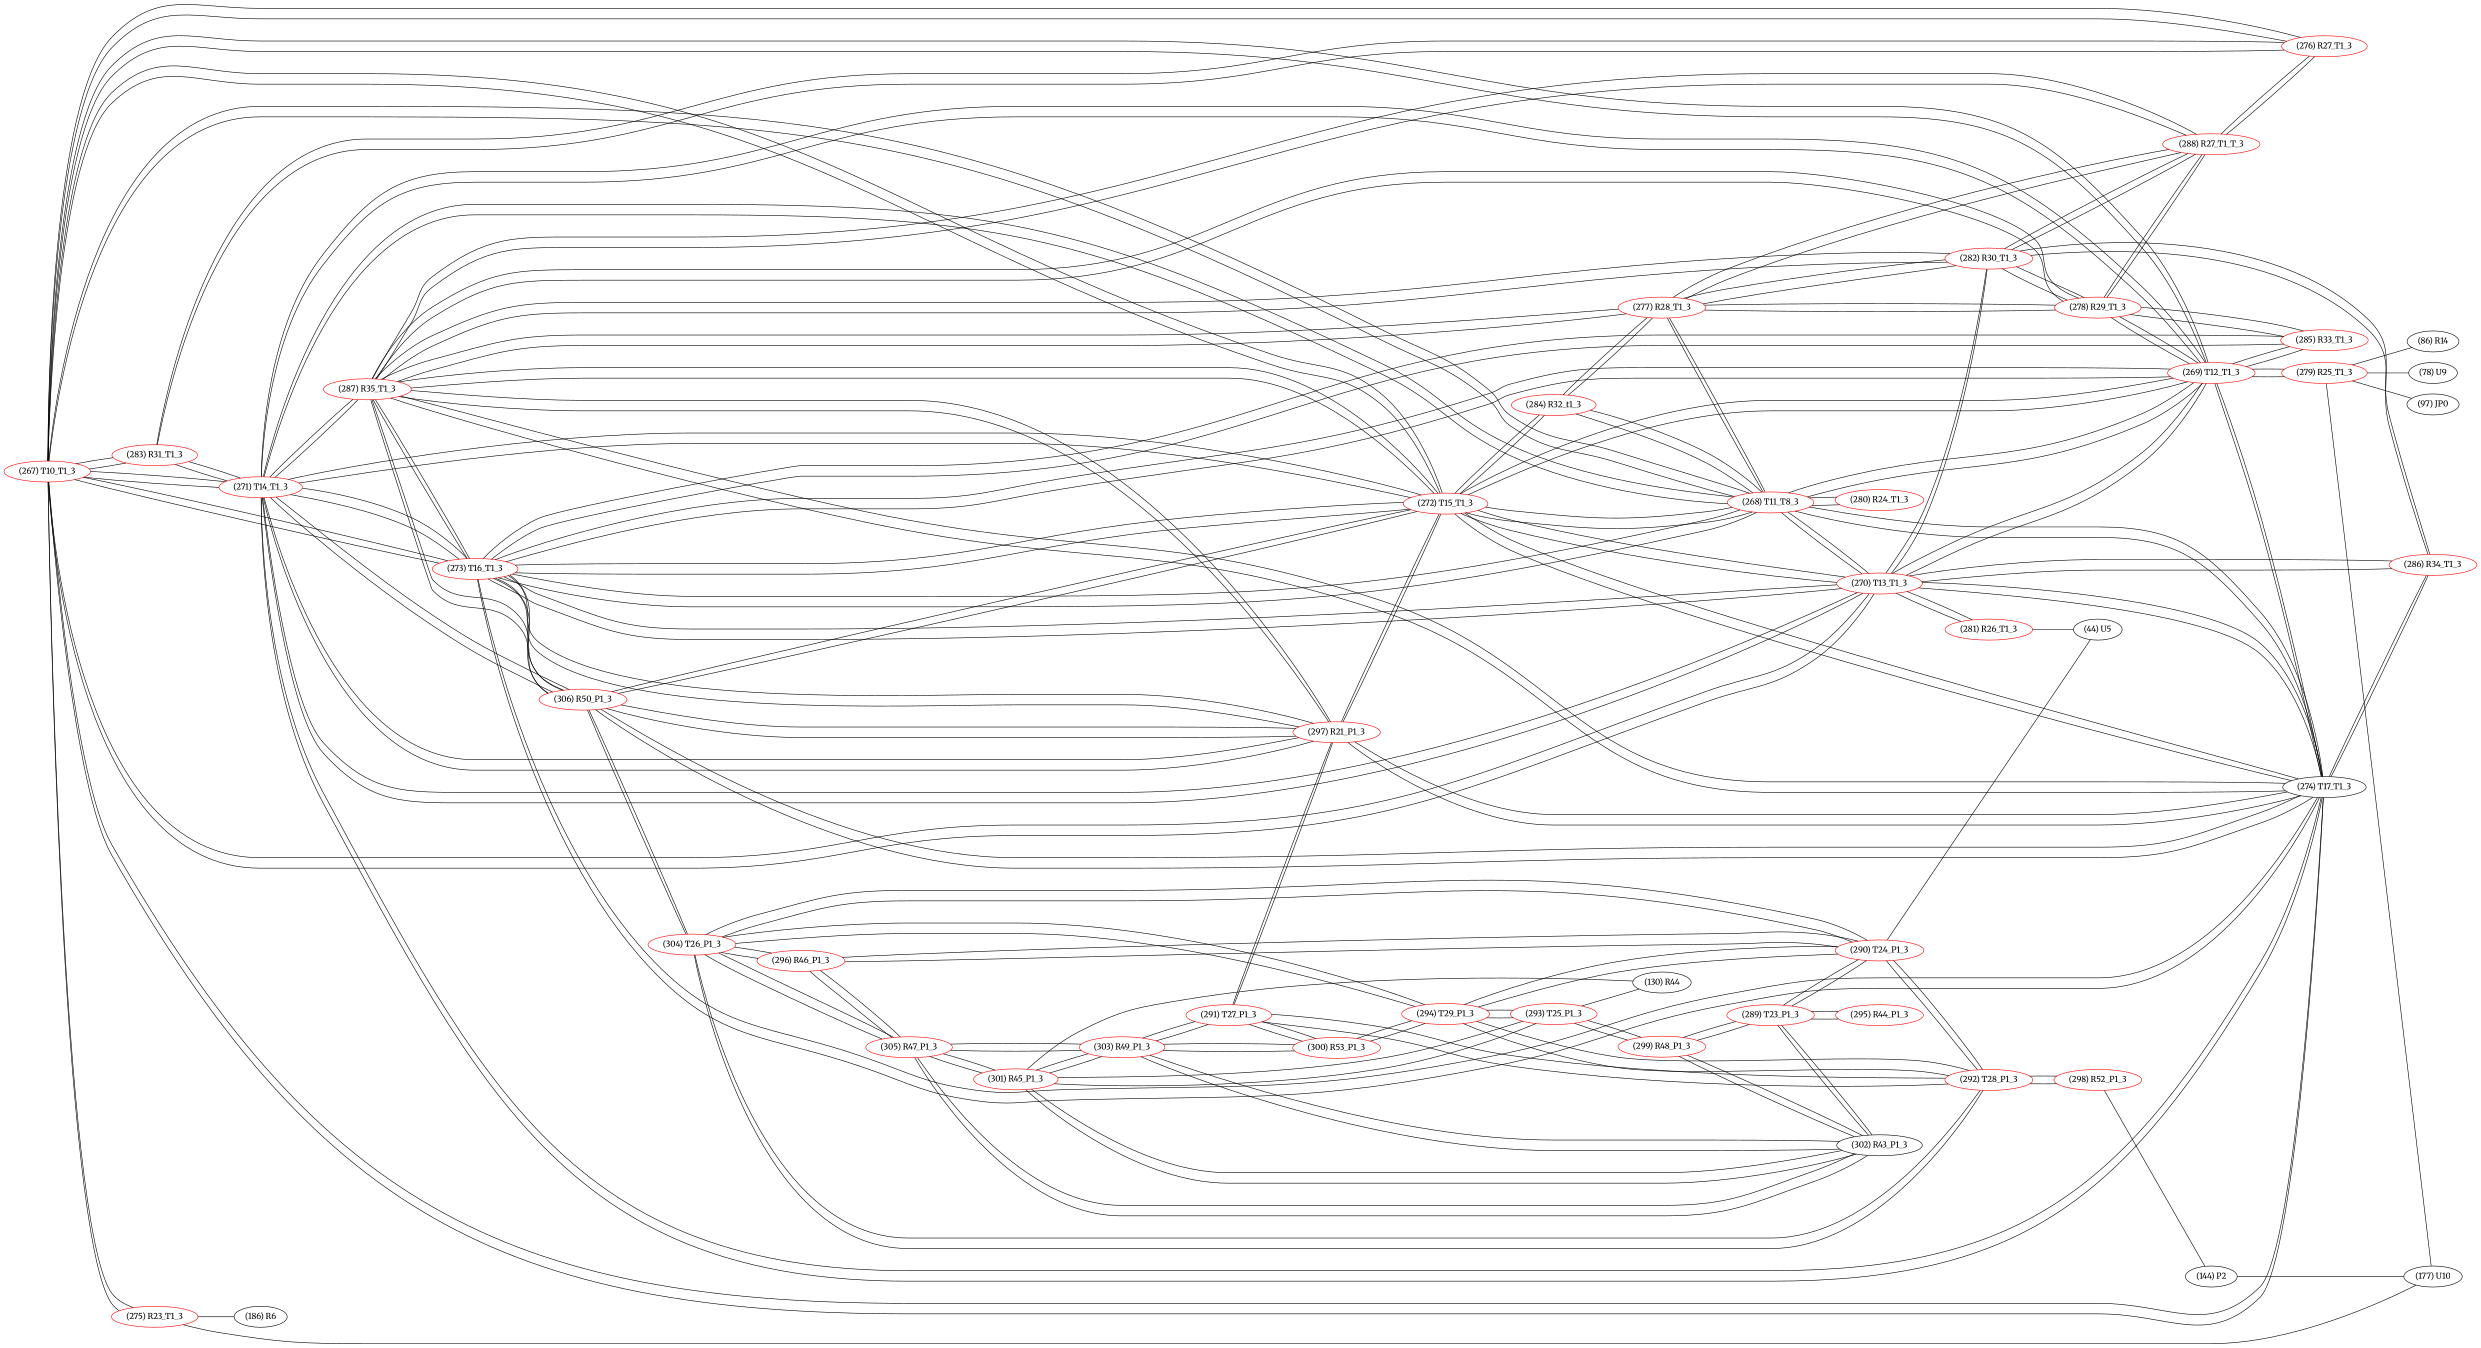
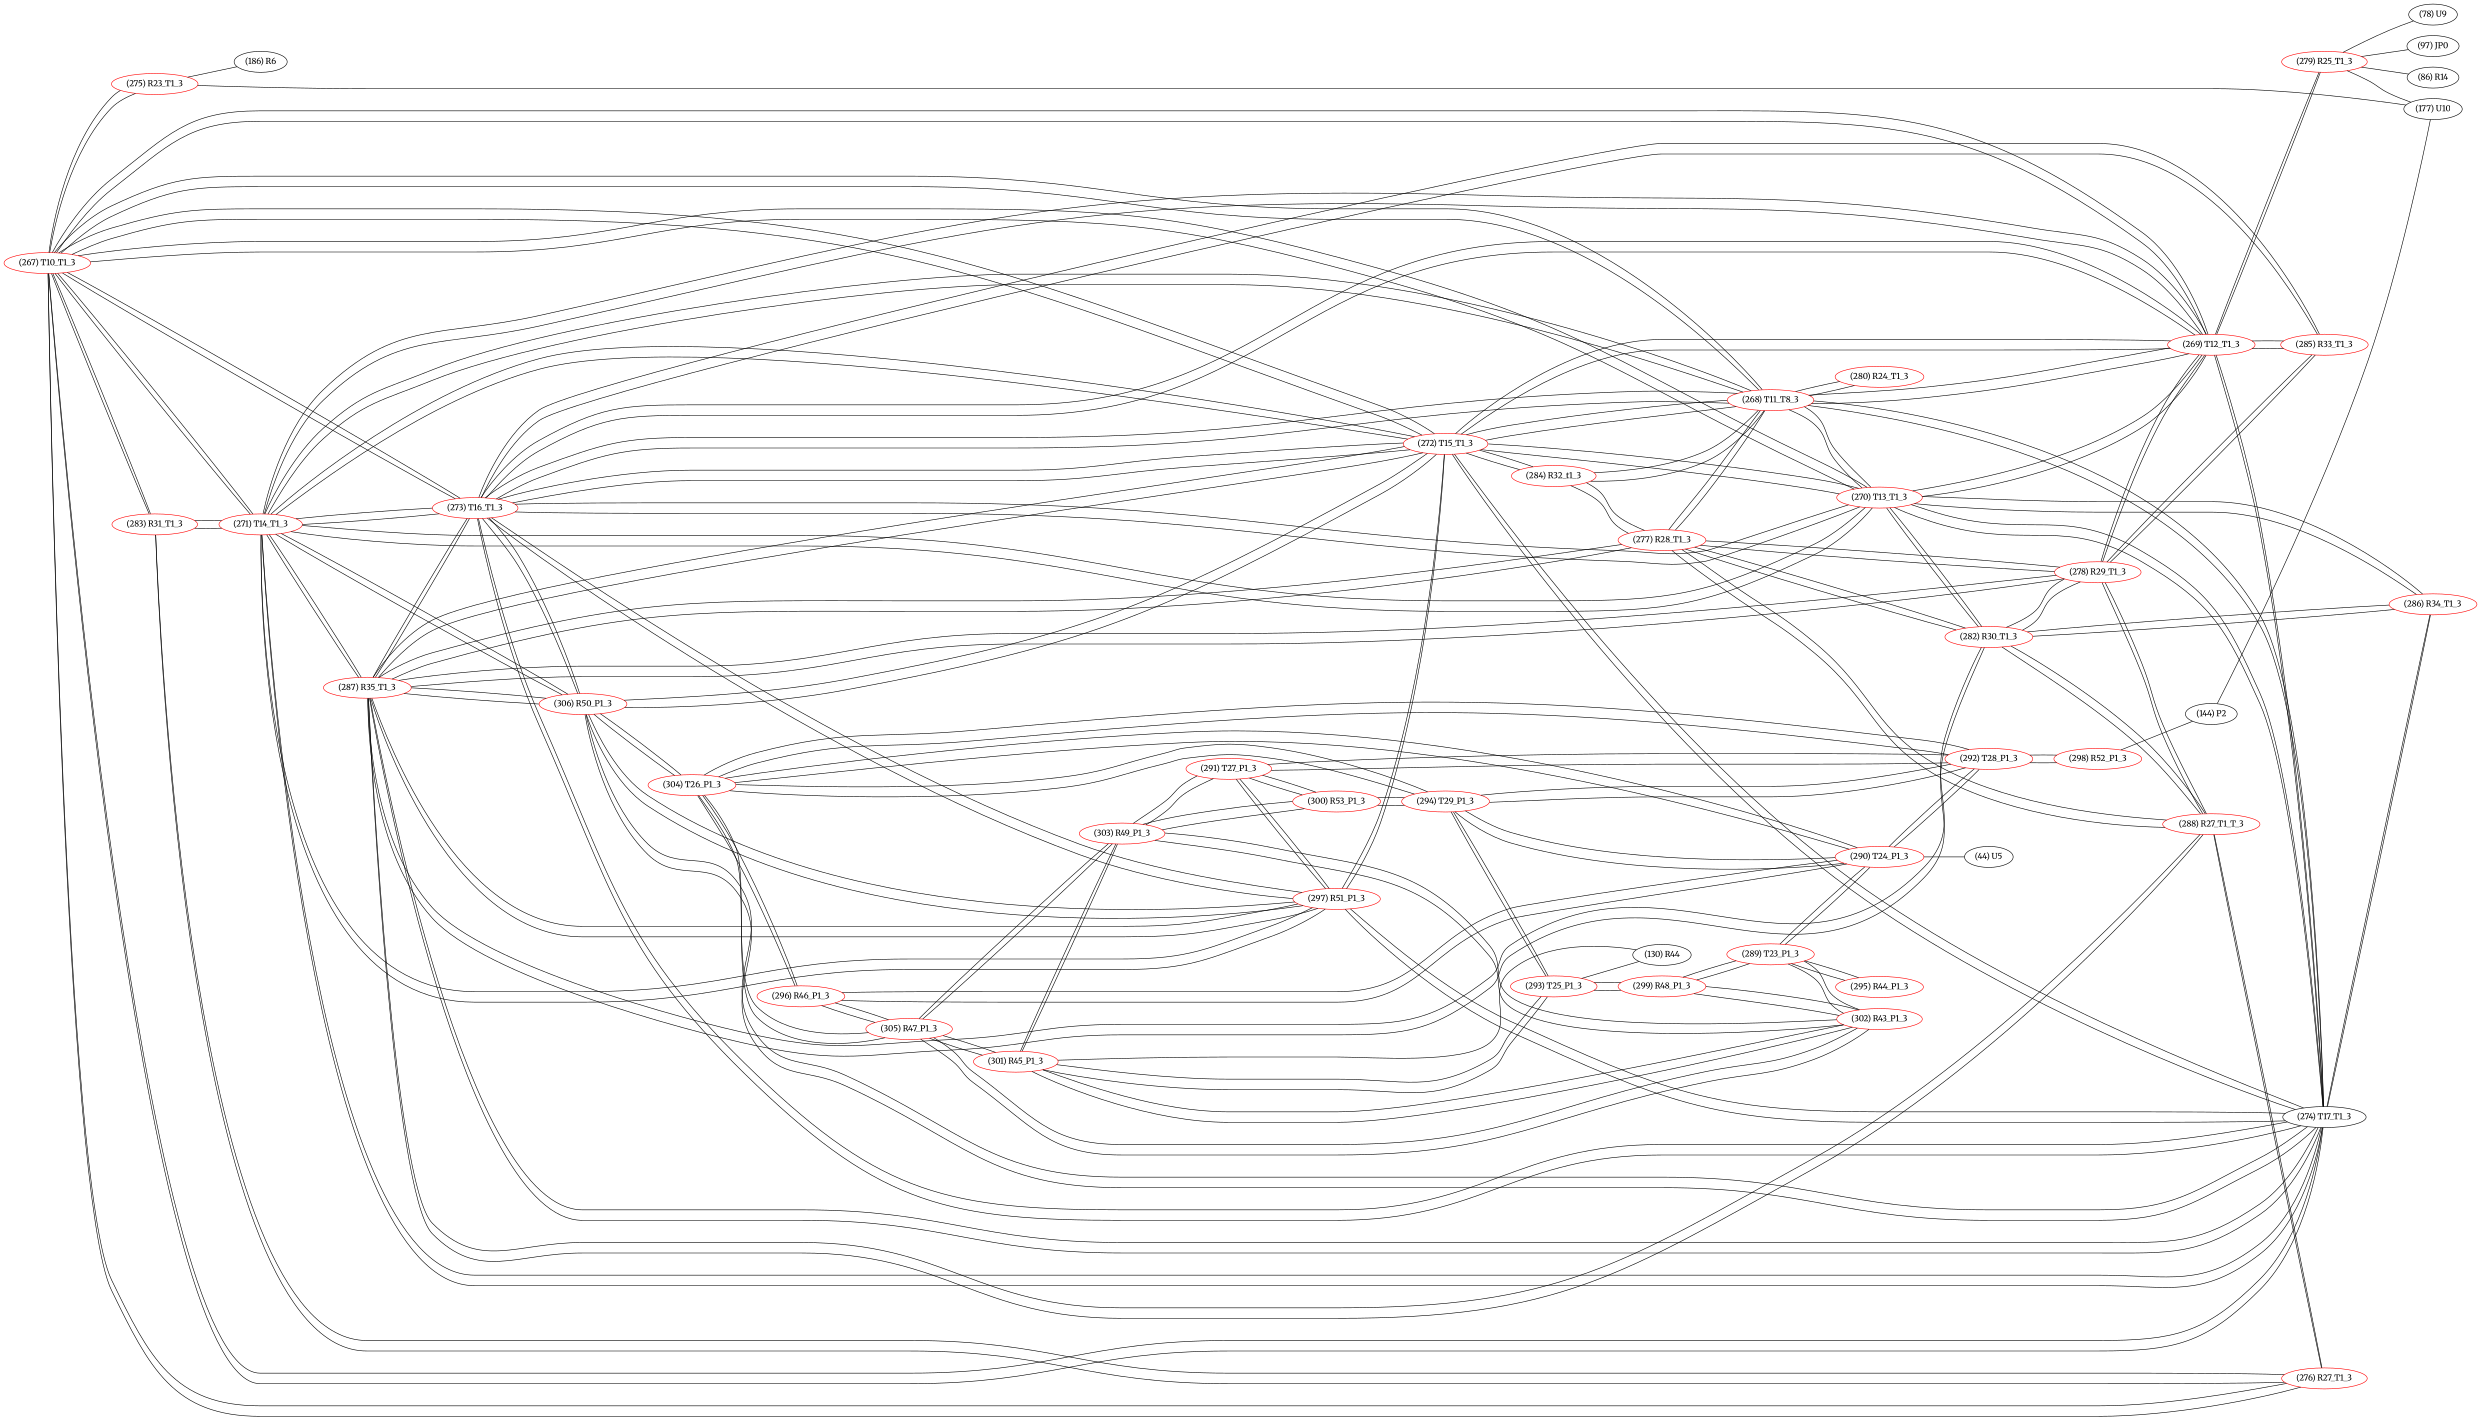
(1989, 630) -> none
(1337, 732) -> (1337, 899)
(1880, 1145) -> (1880, 1019)
